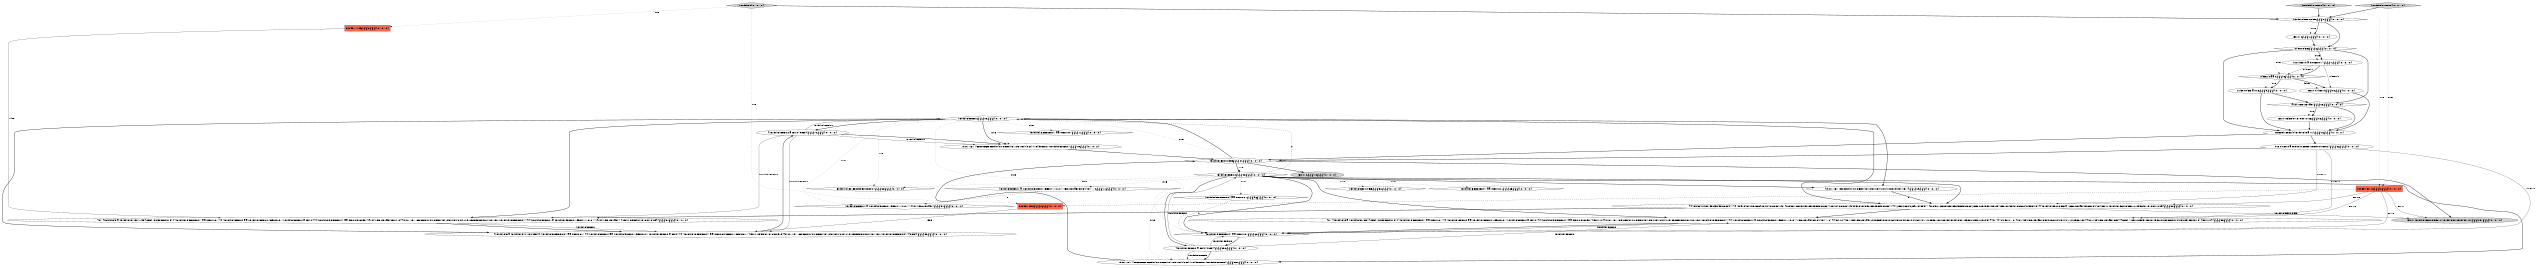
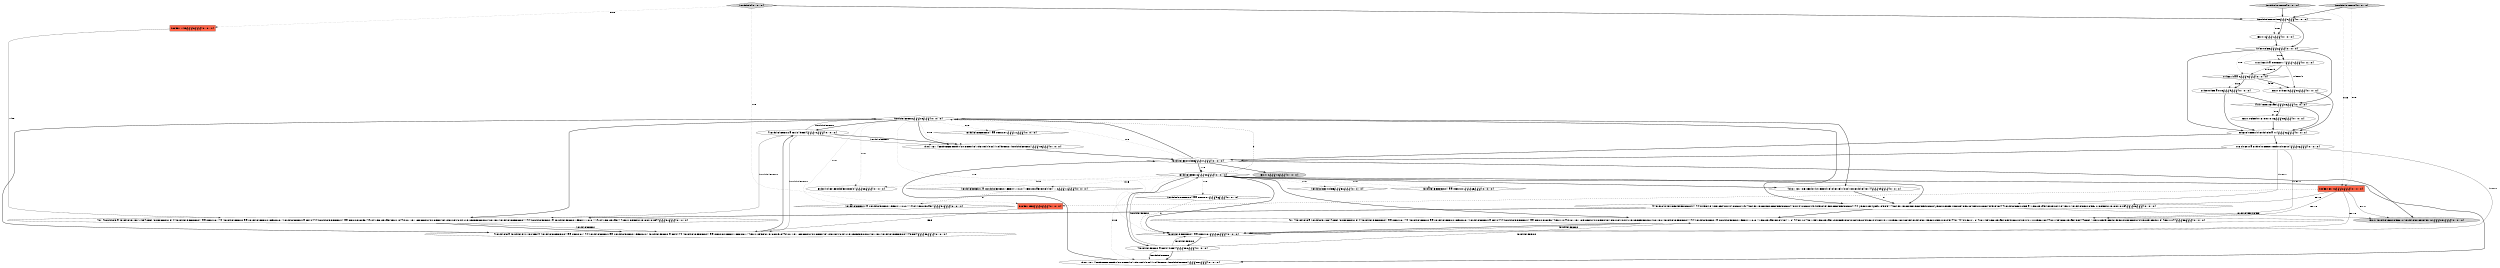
(870, 189) -> (851, 189)
